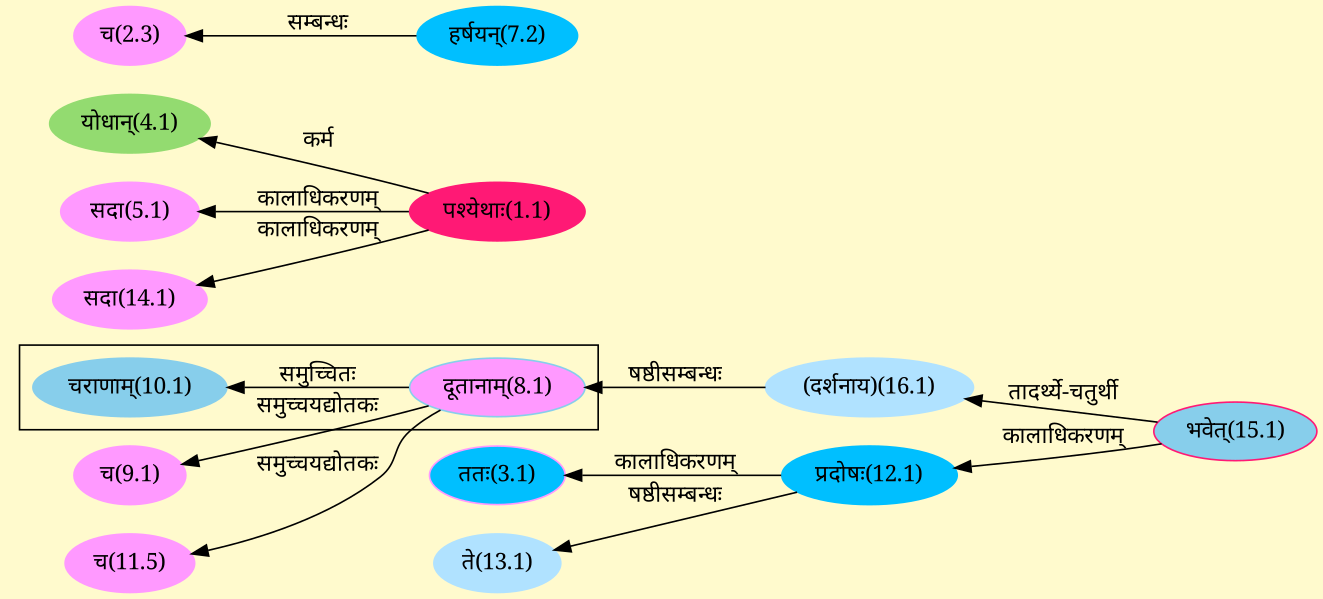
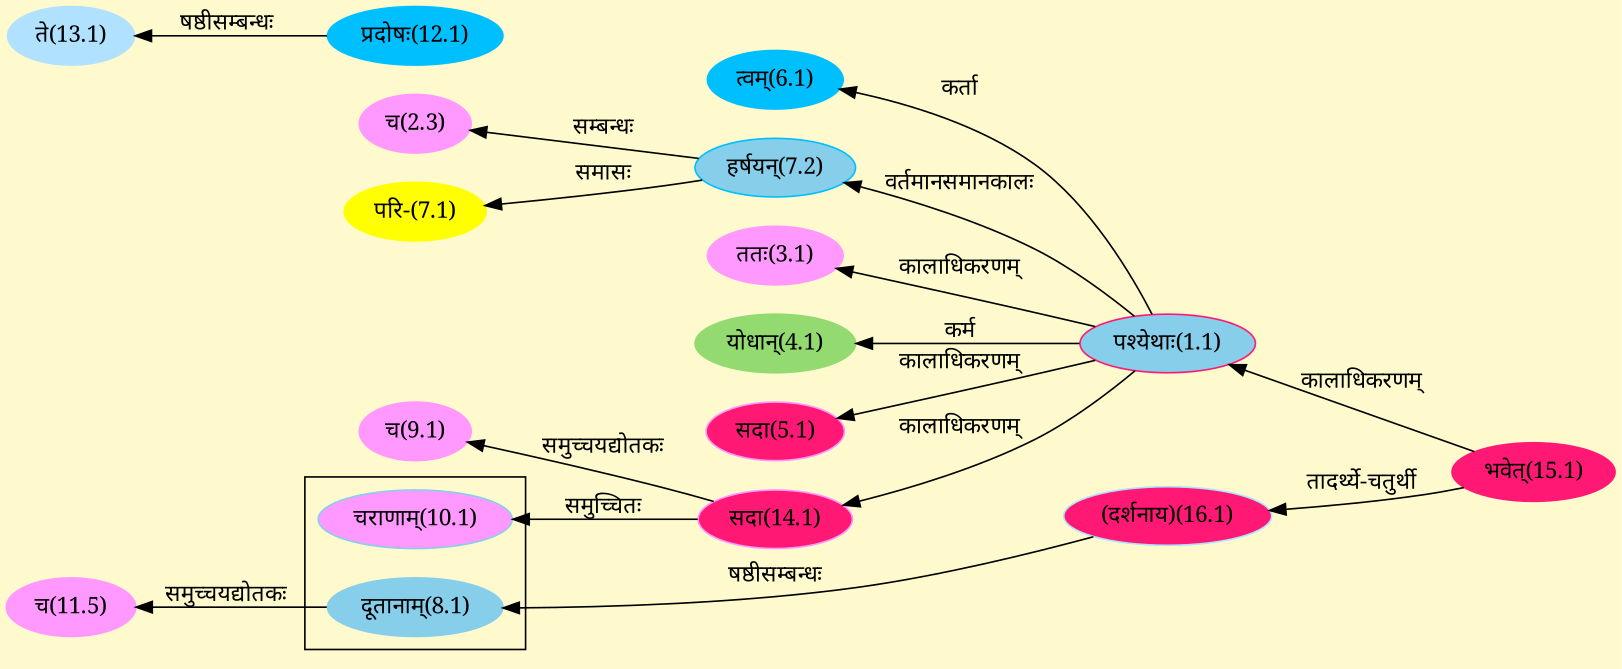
(497, 36) -> (775, 168)
none -> (775, 80)
(130, 212) -> (775, 431)
none -> (415, 212)
(497, 212) -> (1168, 343)
none -> (1005, 235)
(130, 300) -> (775, 519)
(130, 387) -> (415, 519)
(327, 387) -> (614, 519)
(497, 387) -> (415, 607)
(870, 387) -> (1168, 516)
(1235, 431) -> (1534, 472)
(291, 440) -> (599, 472)
(1067, 456) -> (1359, 411)
(497, 475) -> (775, 256)
(682, 475) -> (974, 299)
